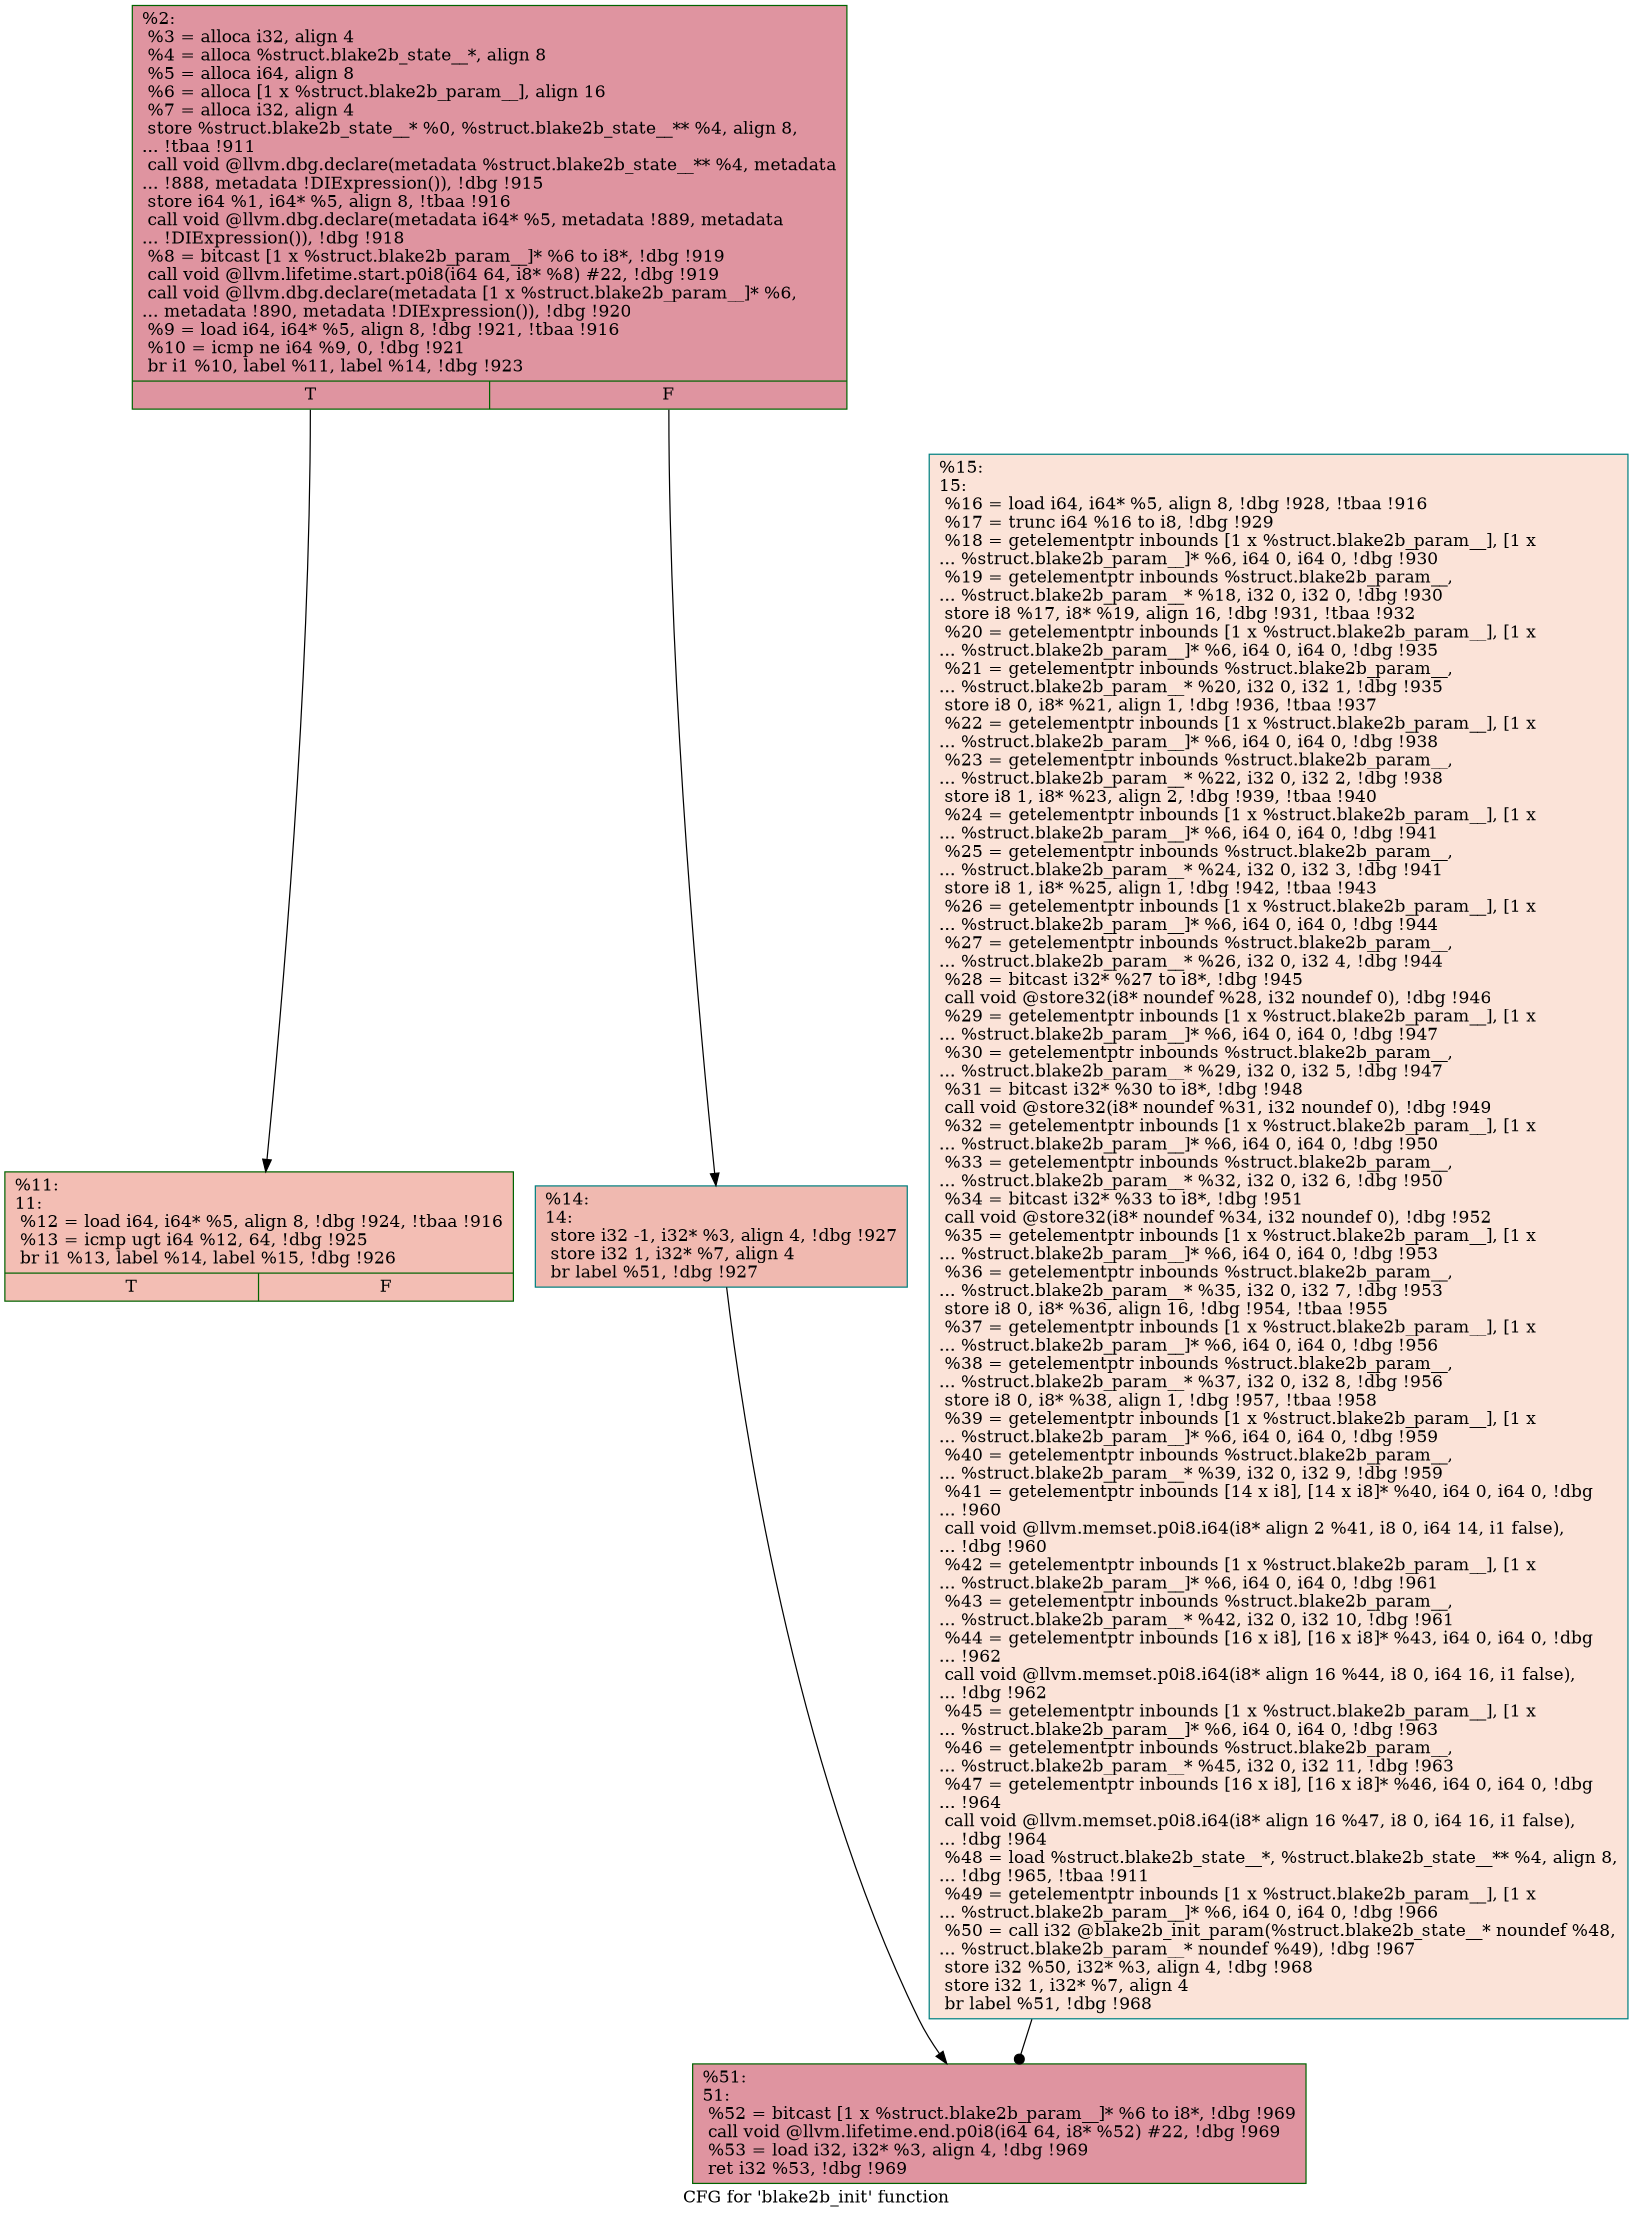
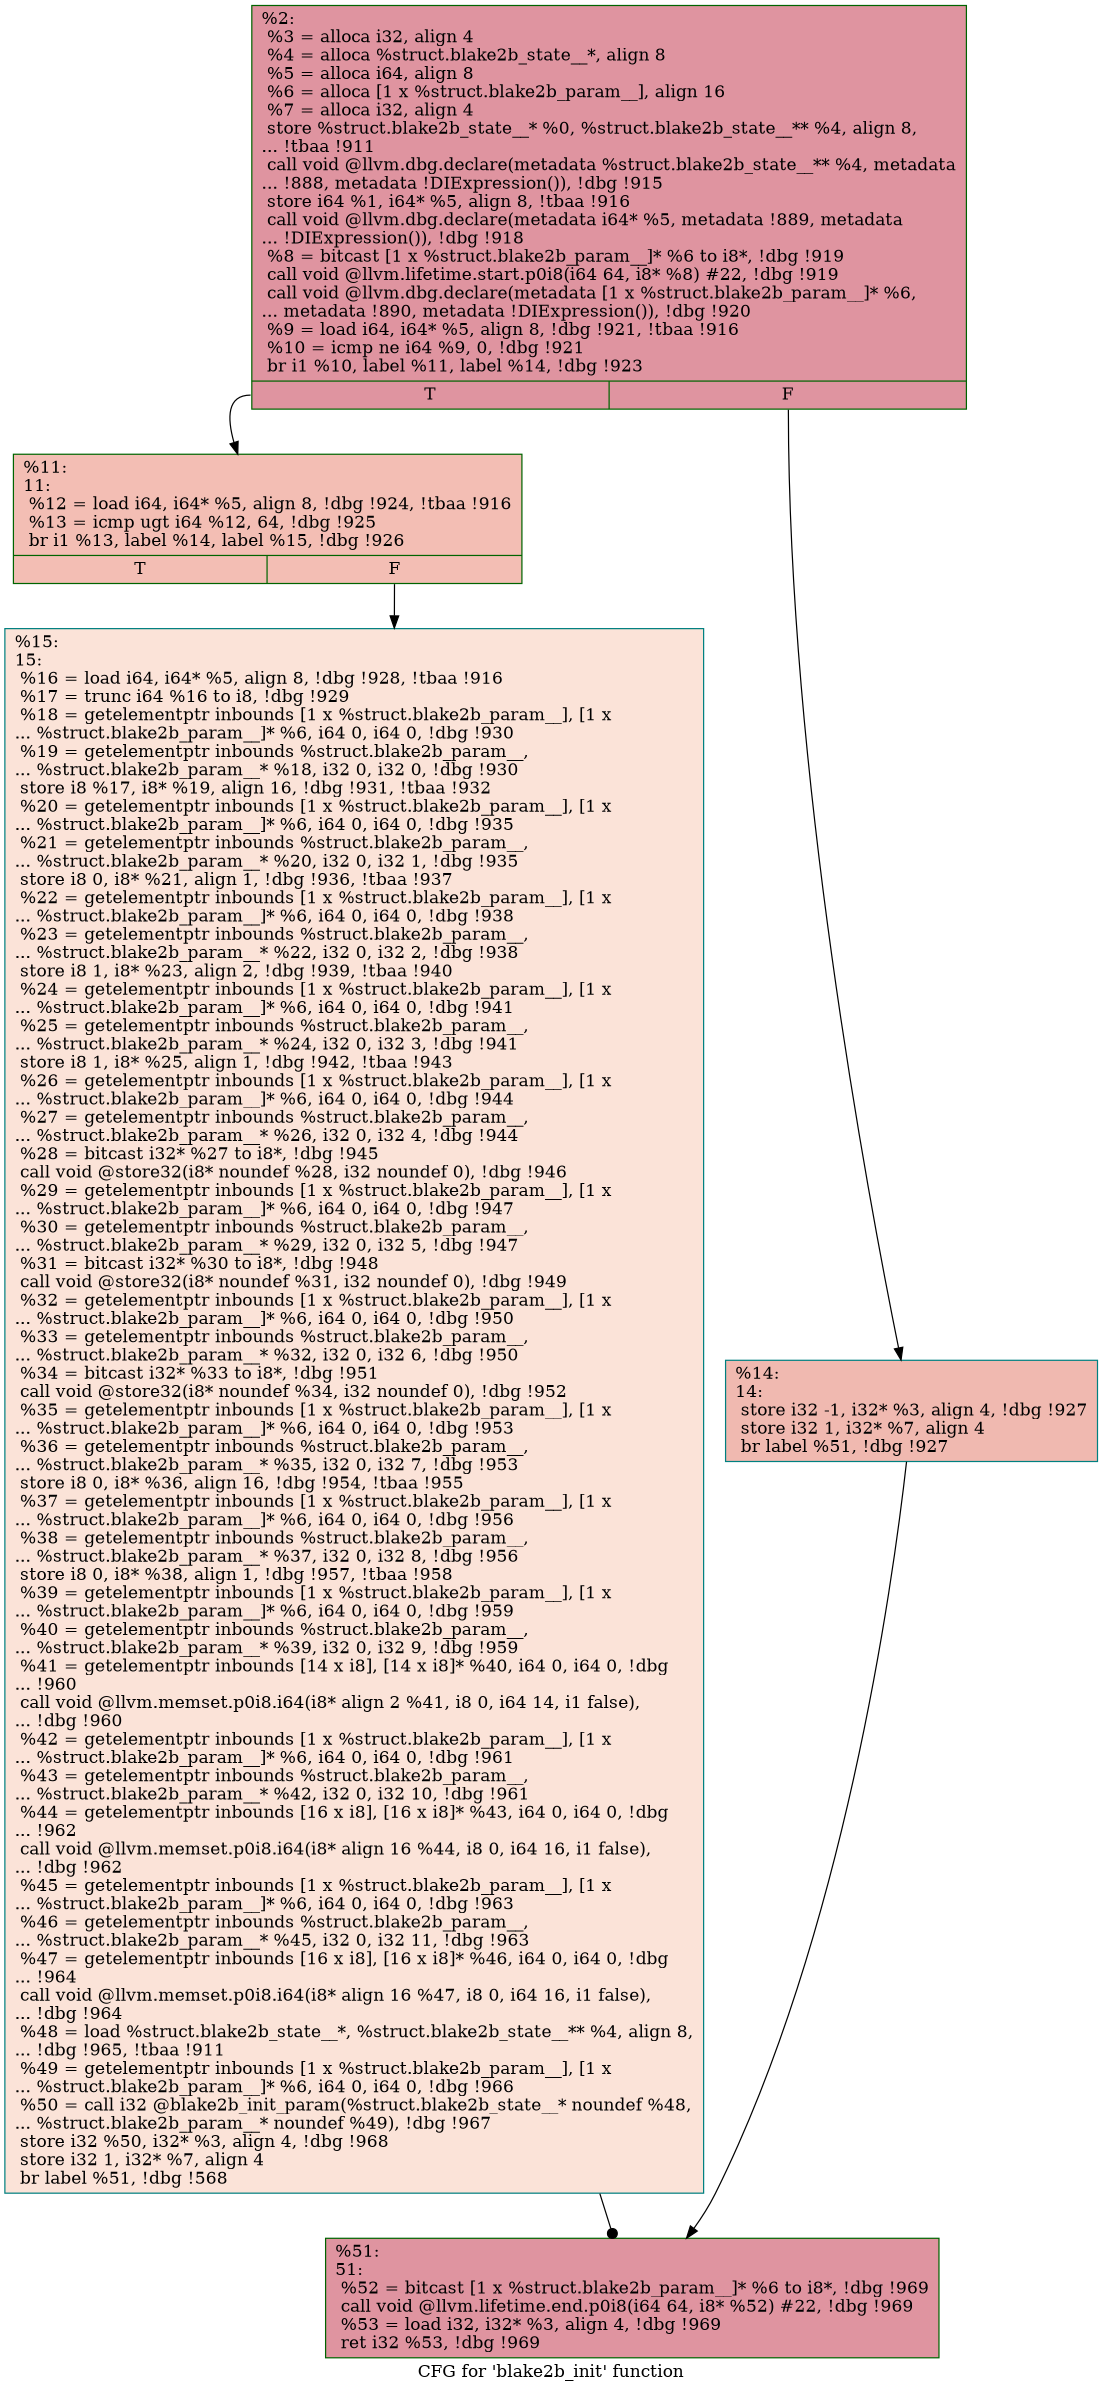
none -> (394, 600)
(1046, 2004) -> (121, 2179)
